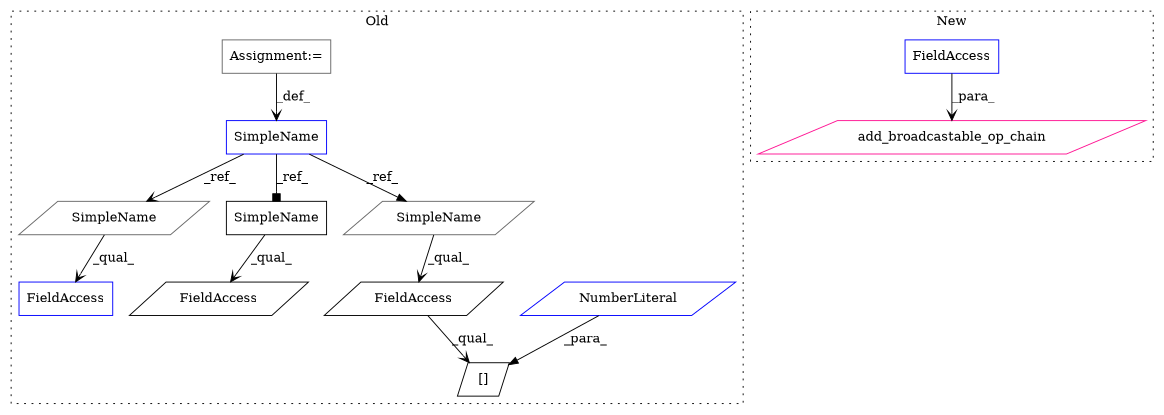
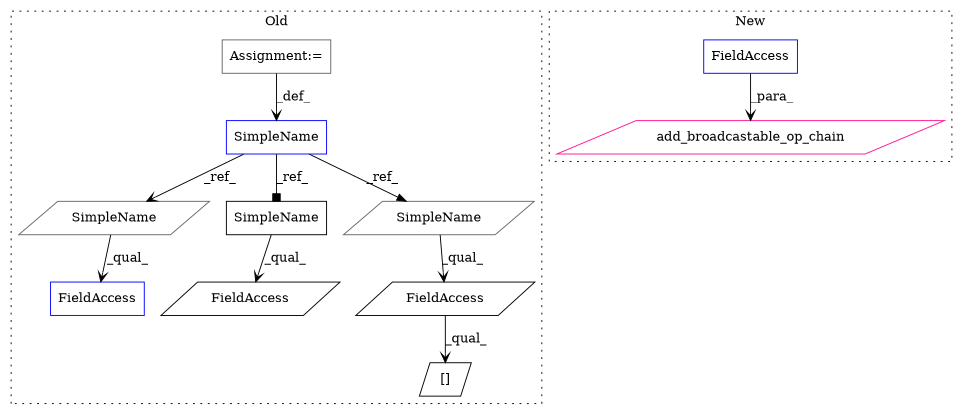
(628, 299) -> none
